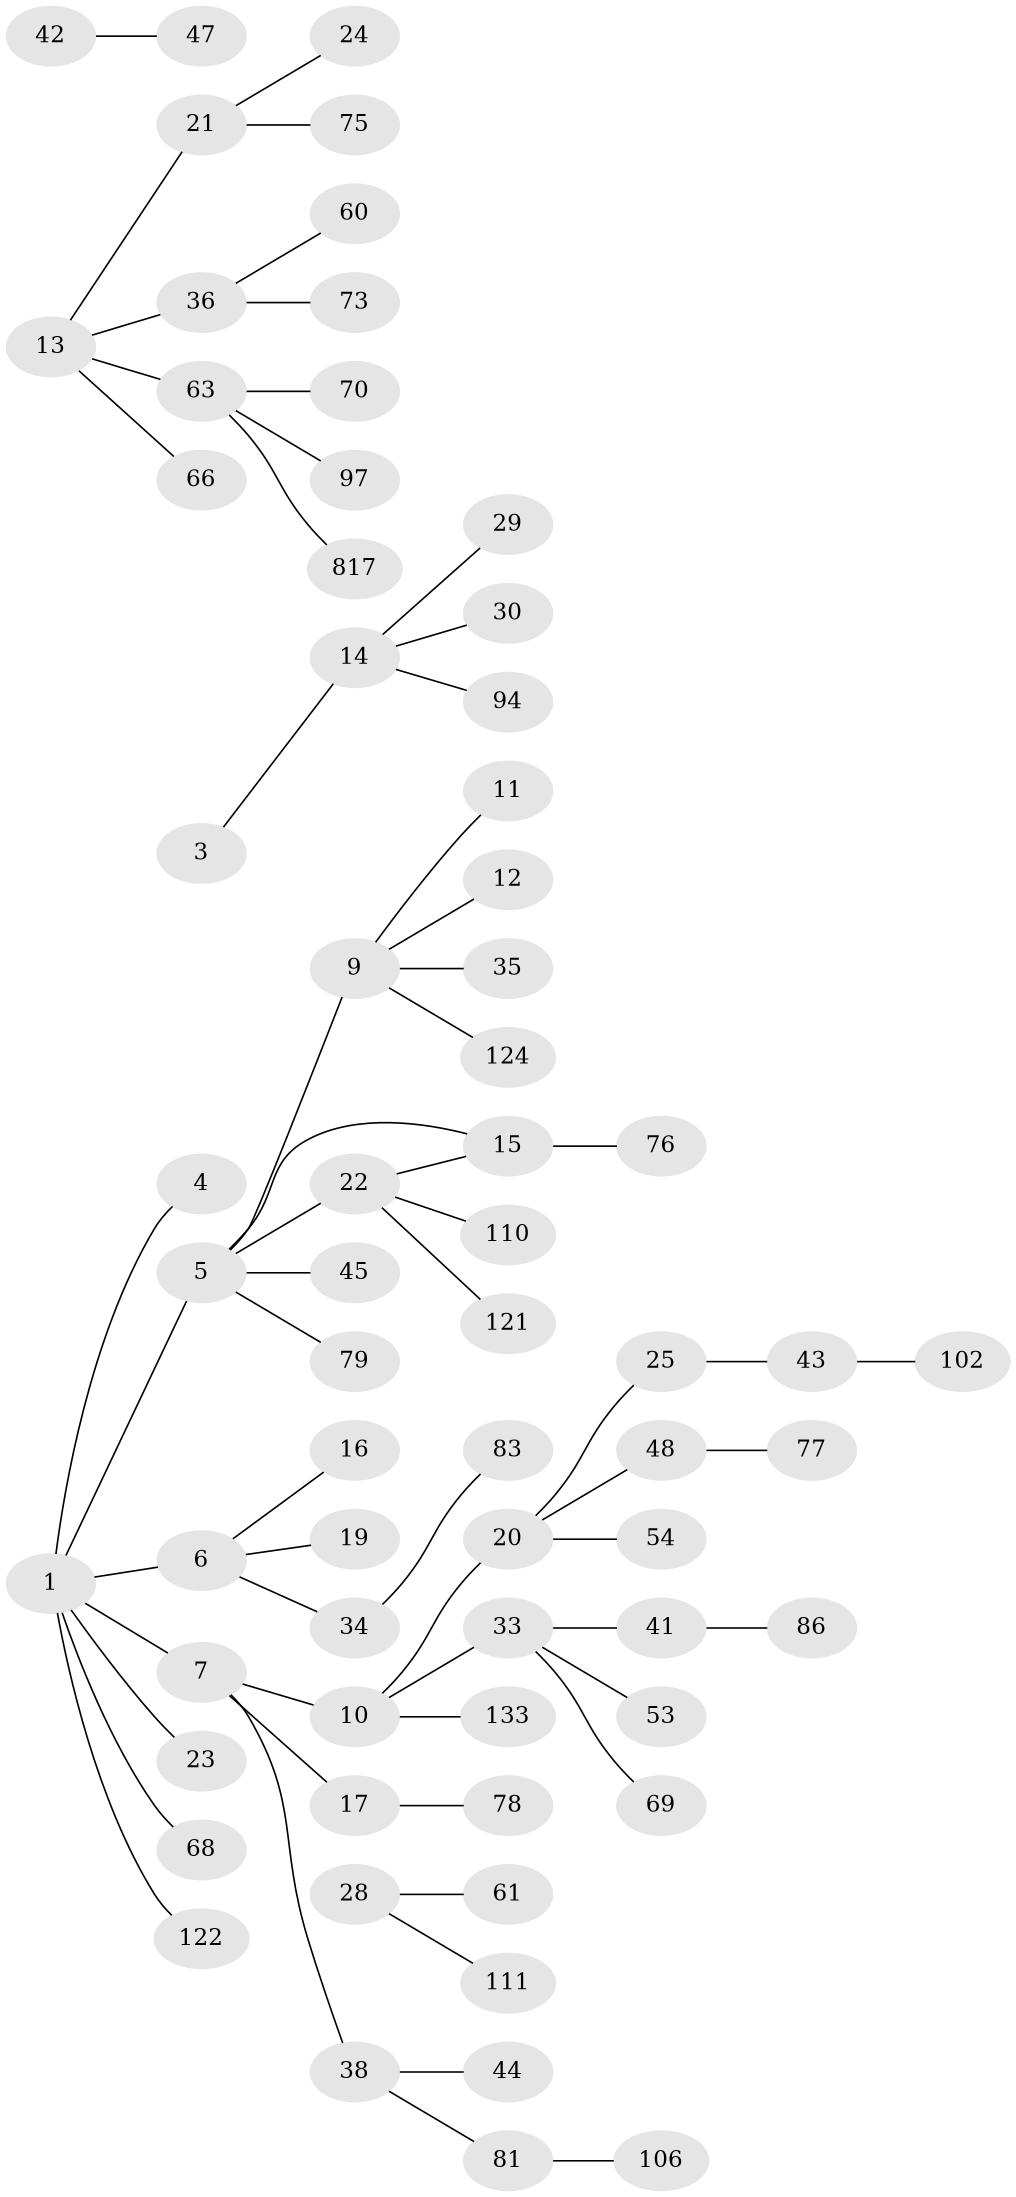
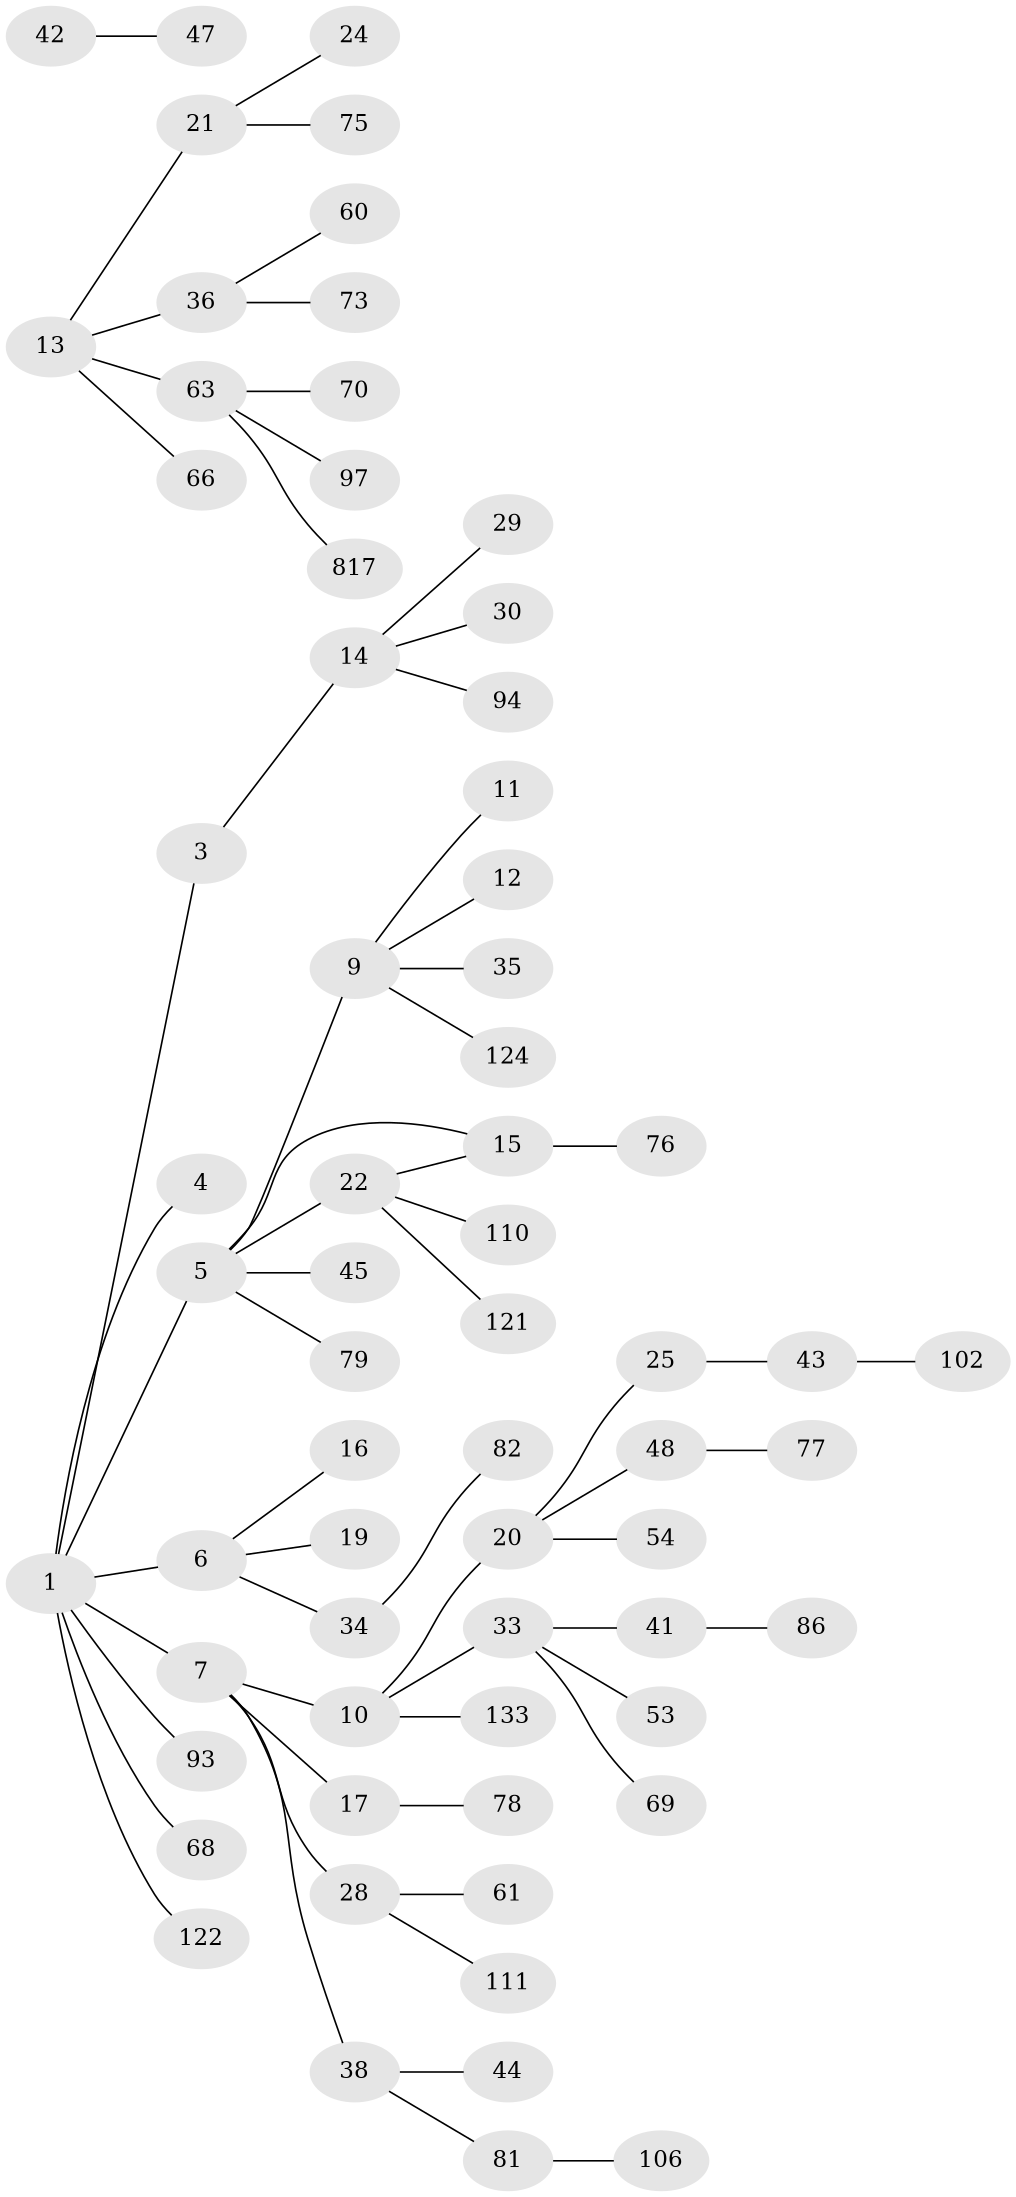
none -> (126, 1219)
(508, 1450) -> (508, 1450)
(202, 1761) -> (202, 1761)
none -> (278, 1783)
